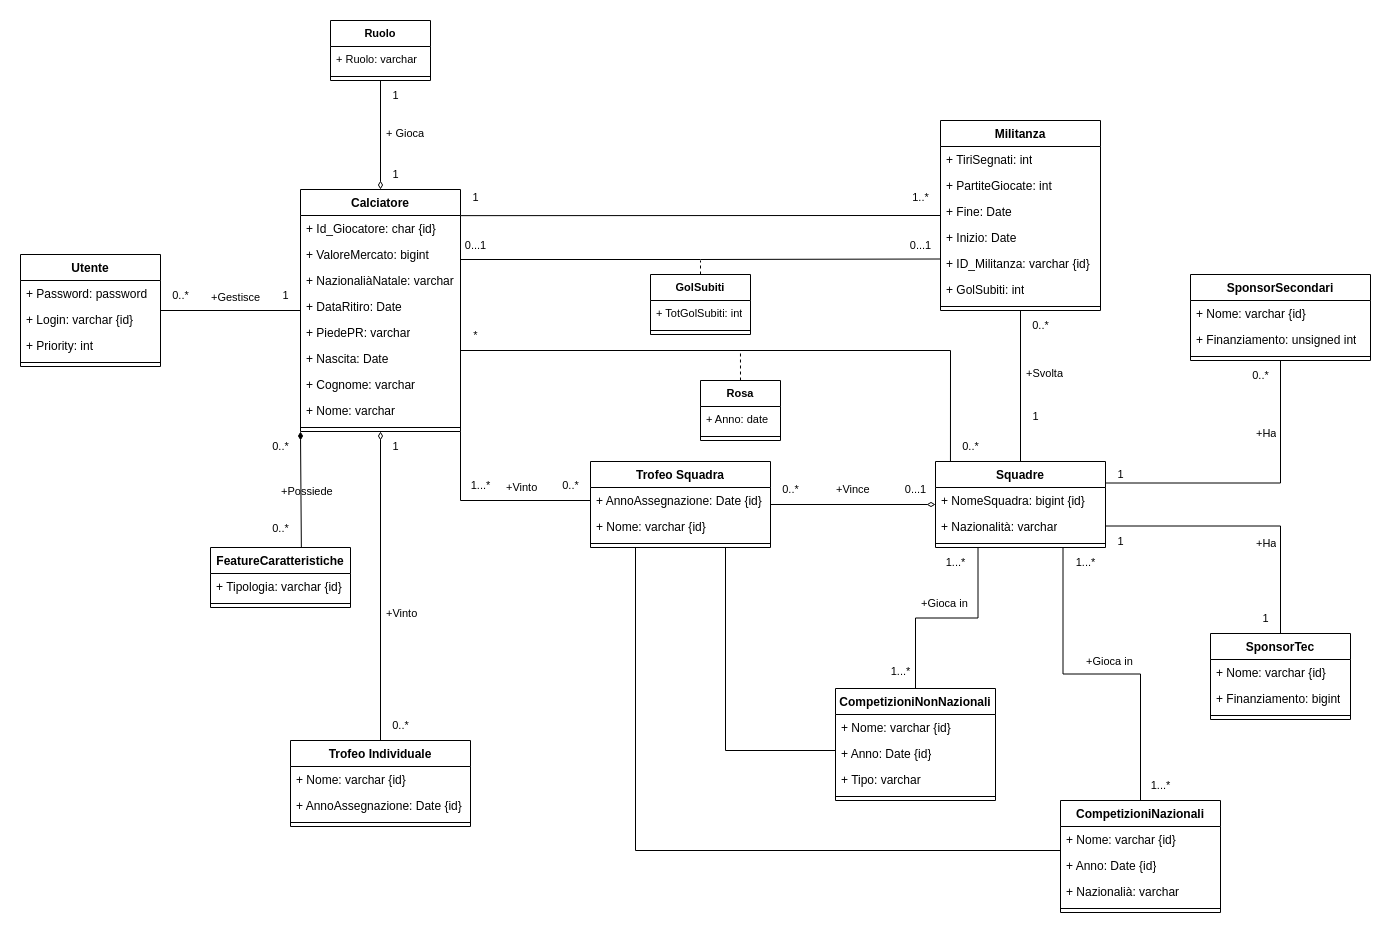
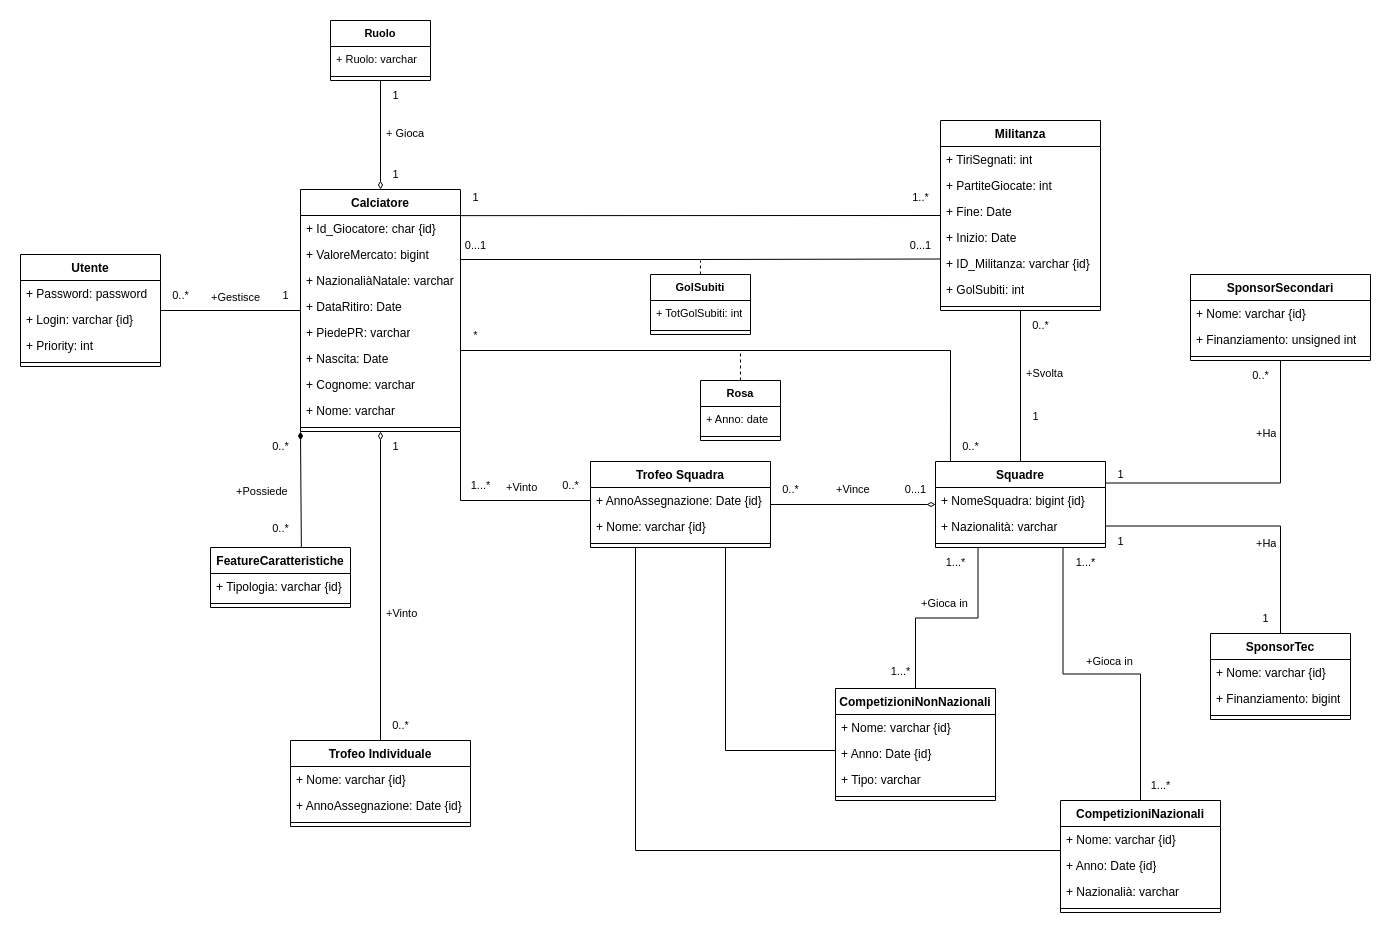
(311, 492) -> (266, 492)
